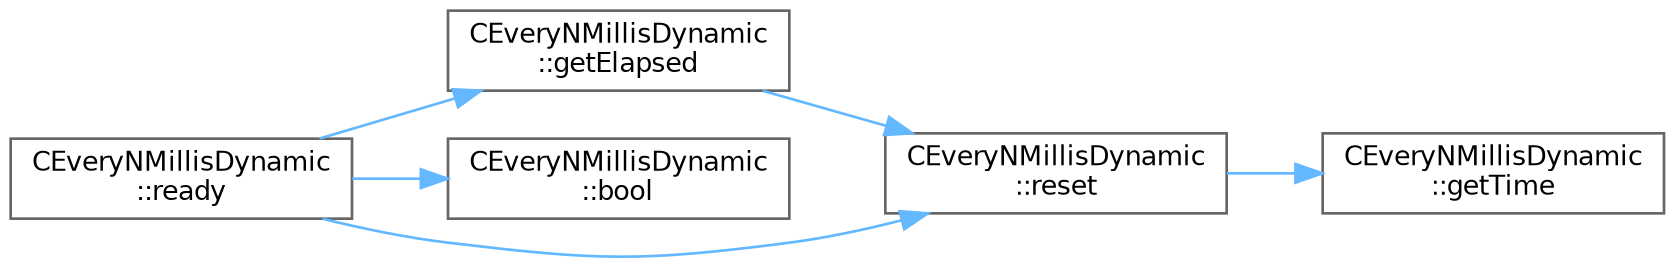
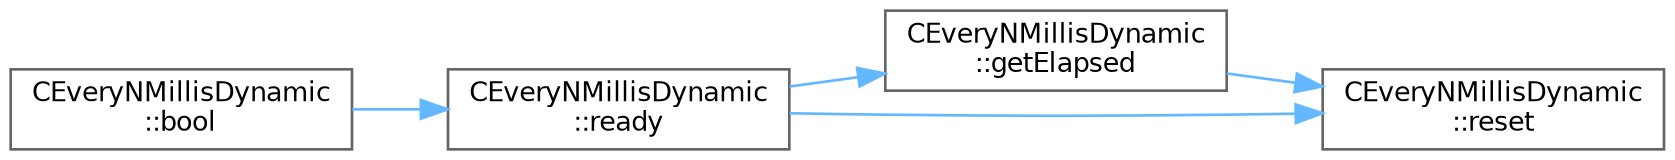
(1493, 173) -> none
(386, 179) -> (386, 109)
